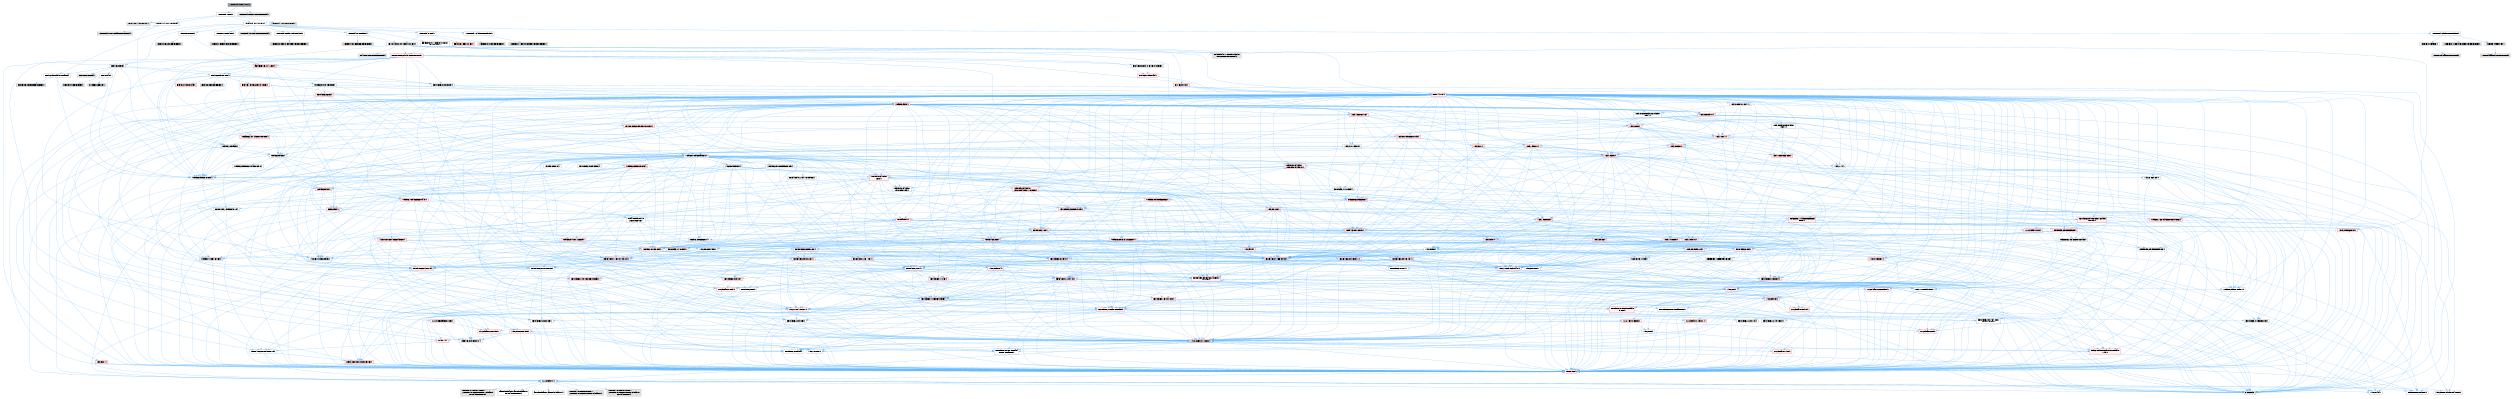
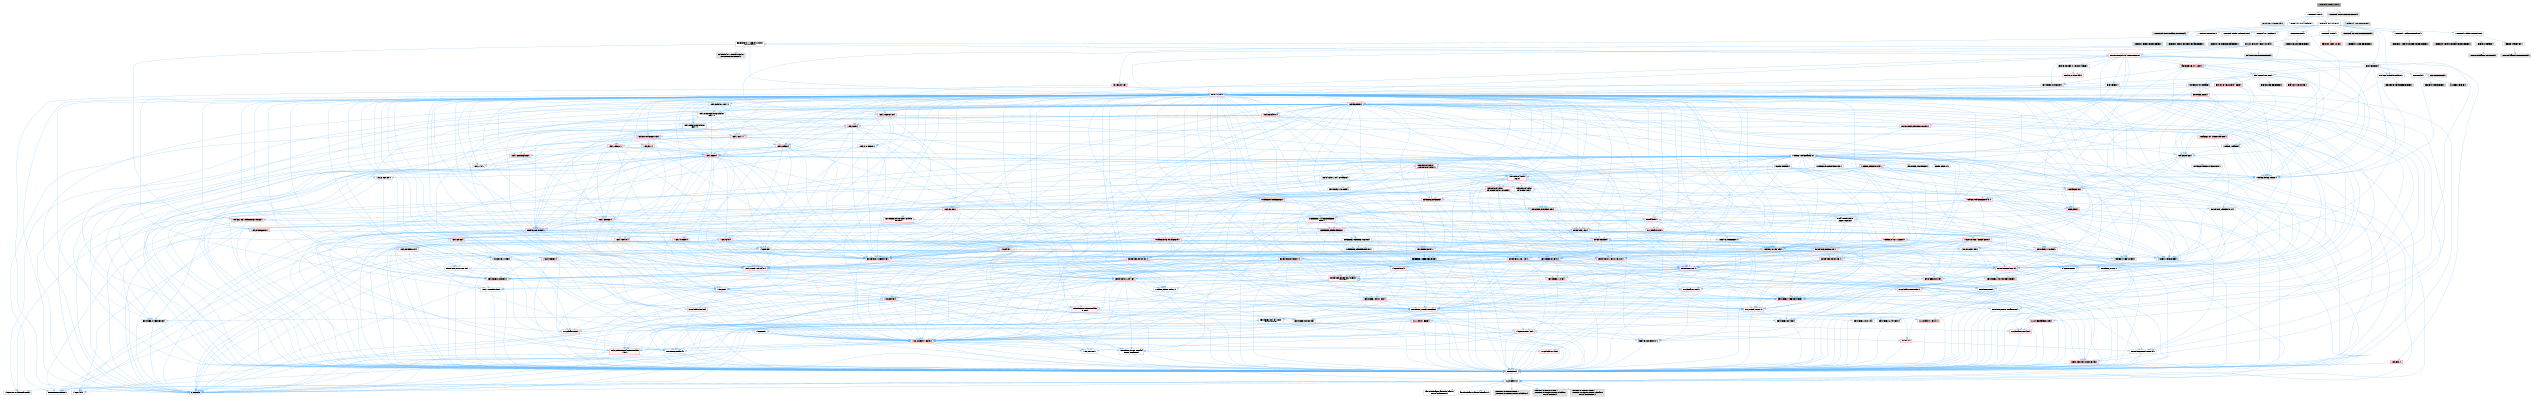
none -> (2113, 85)
